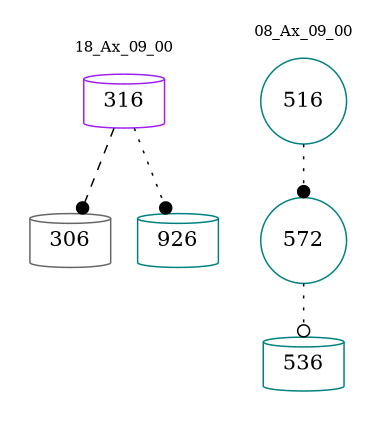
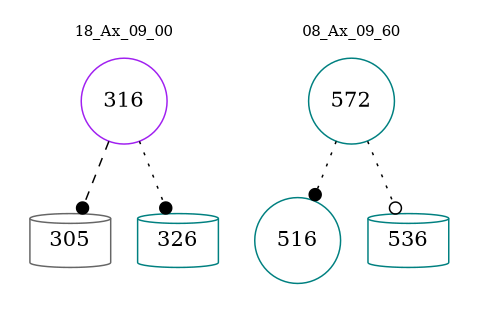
(304, 32) -> (352, 32)
(124, 101) -> (124, 101)
(304, 165) -> (327, 165)
(70, 241) -> (70, 241)
(178, 241) -> (178, 241)
